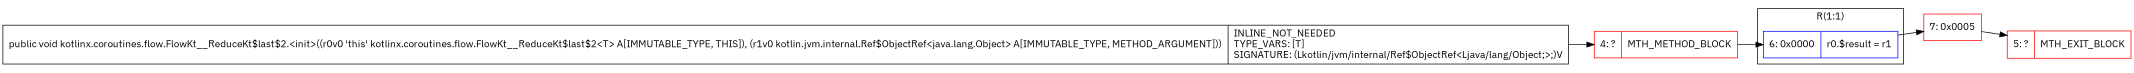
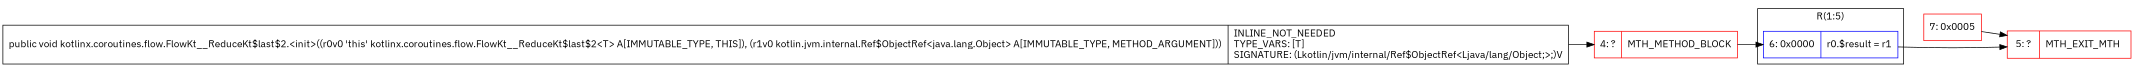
(1831, 17) -> (1831, 17)
(1908, 34) -> (1949, 48)
(2083, 44) -> (2083, 44)
